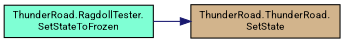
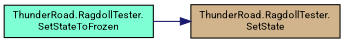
(265, 21) -> (265, 21)
